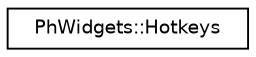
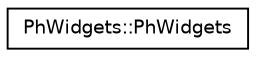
(128, 29) -> (128, 29)
